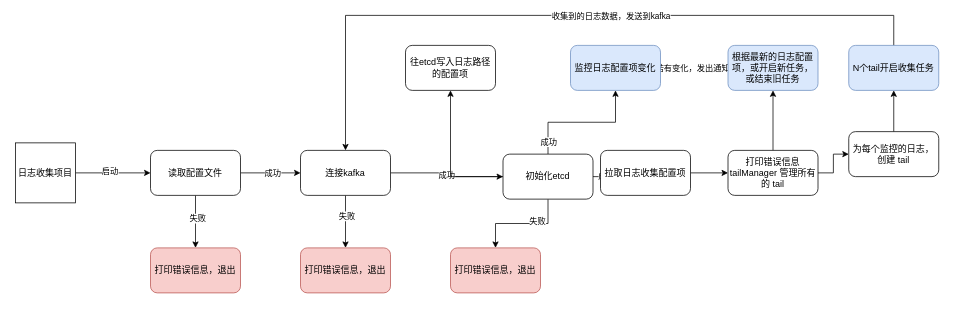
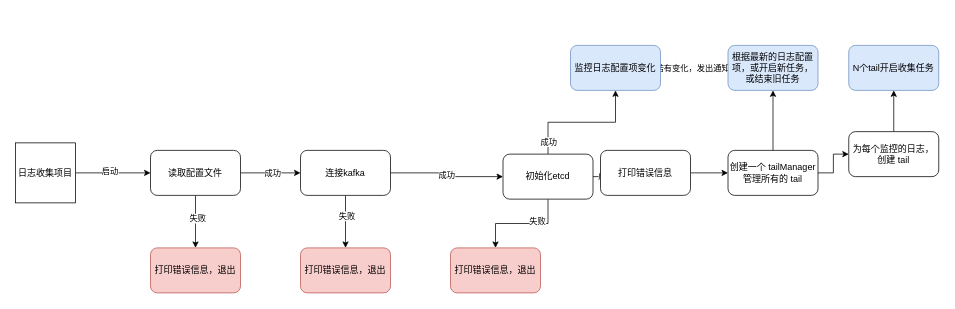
(569, 15) -> none
(450, 68) -> none
(450, 134) -> none
(645, 173) -> (645, 173)
(773, 173) -> (773, 173)
